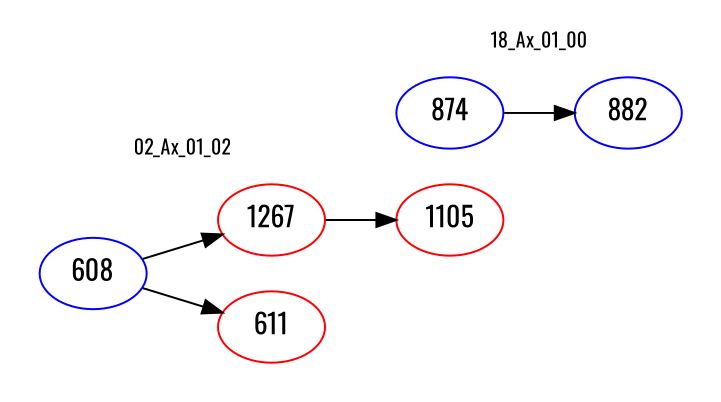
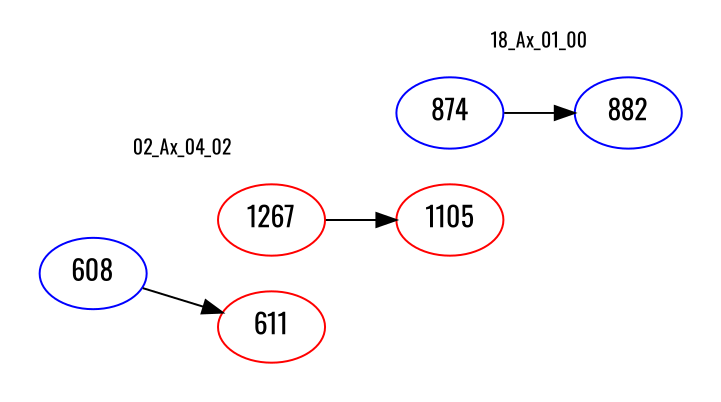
(182, 150) -> (182, 150)
(173, 250) -> none
